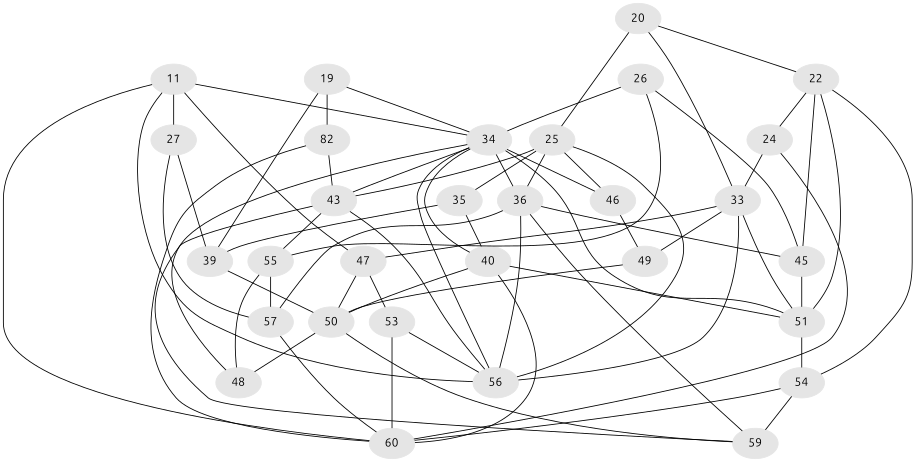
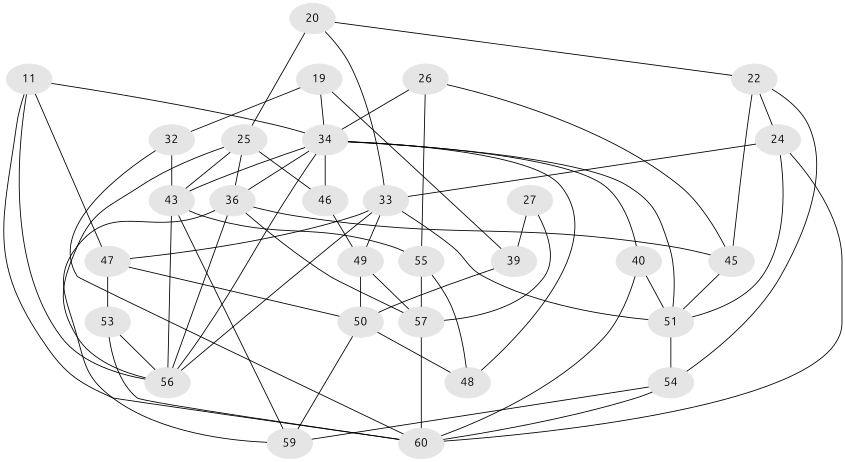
(174, 110) -> none
(327, 140) -> (172, 140)
(459, 201) -> none
(840, 203) -> (772, 257)
(408, 289) -> none
none -> (391, 292)
